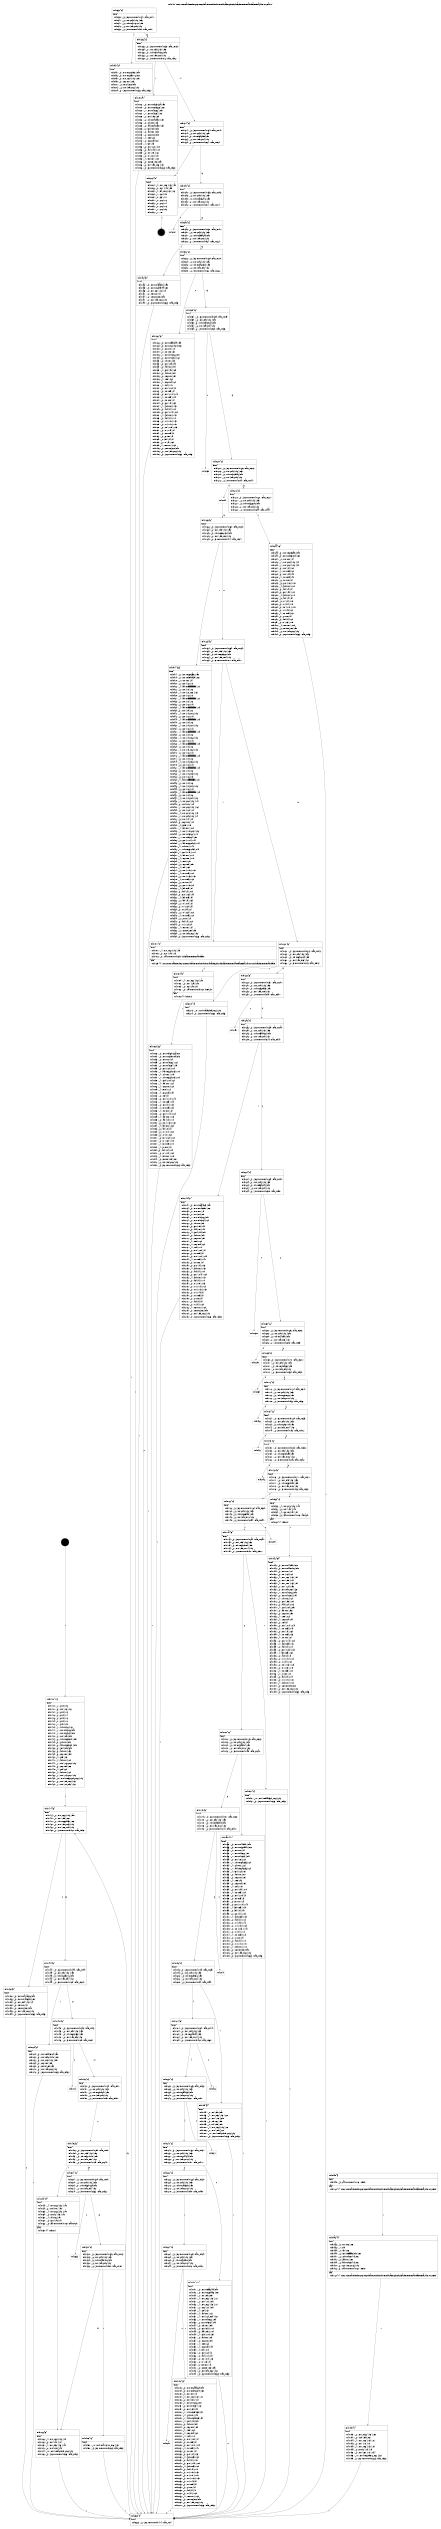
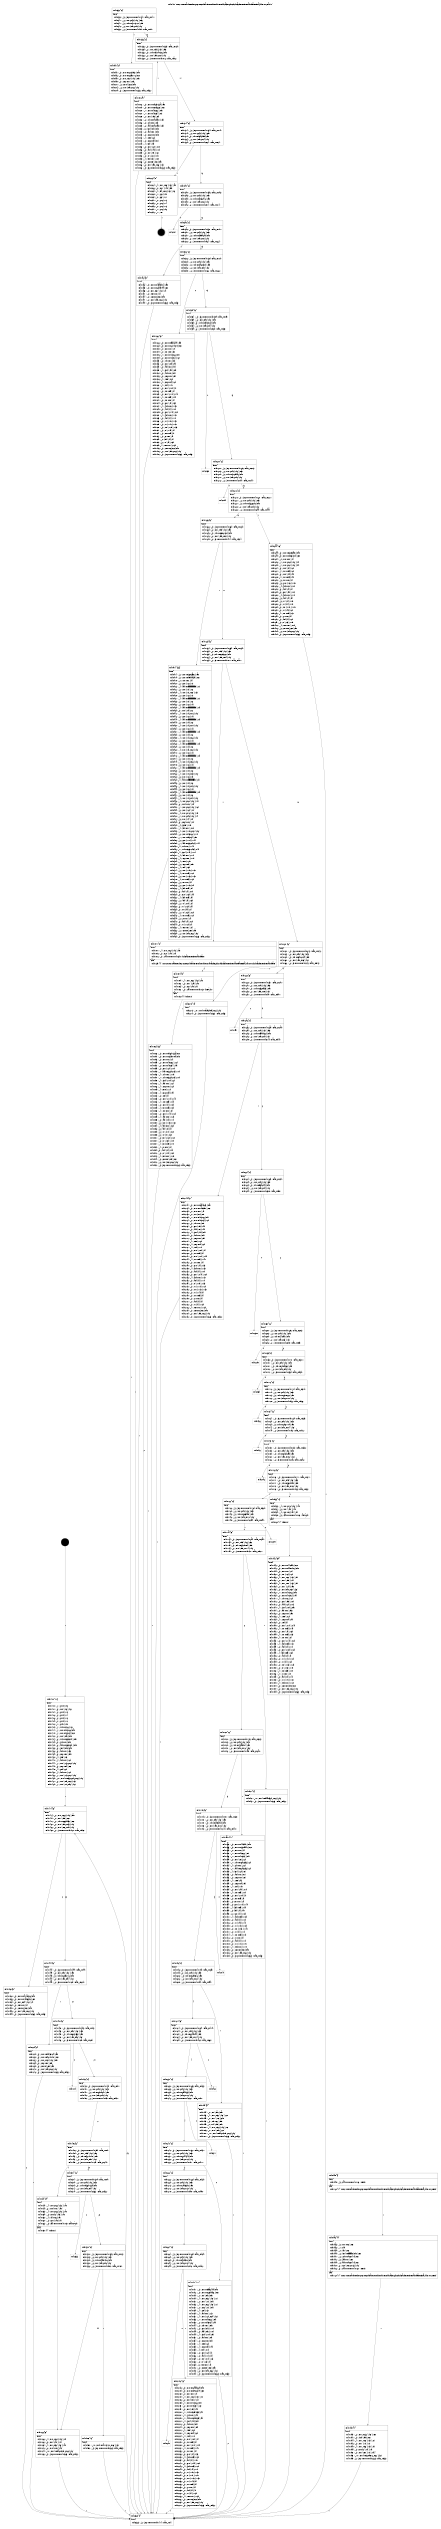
(154, 78) -> (157, 79)
(223, 510) -> (237, 515)
